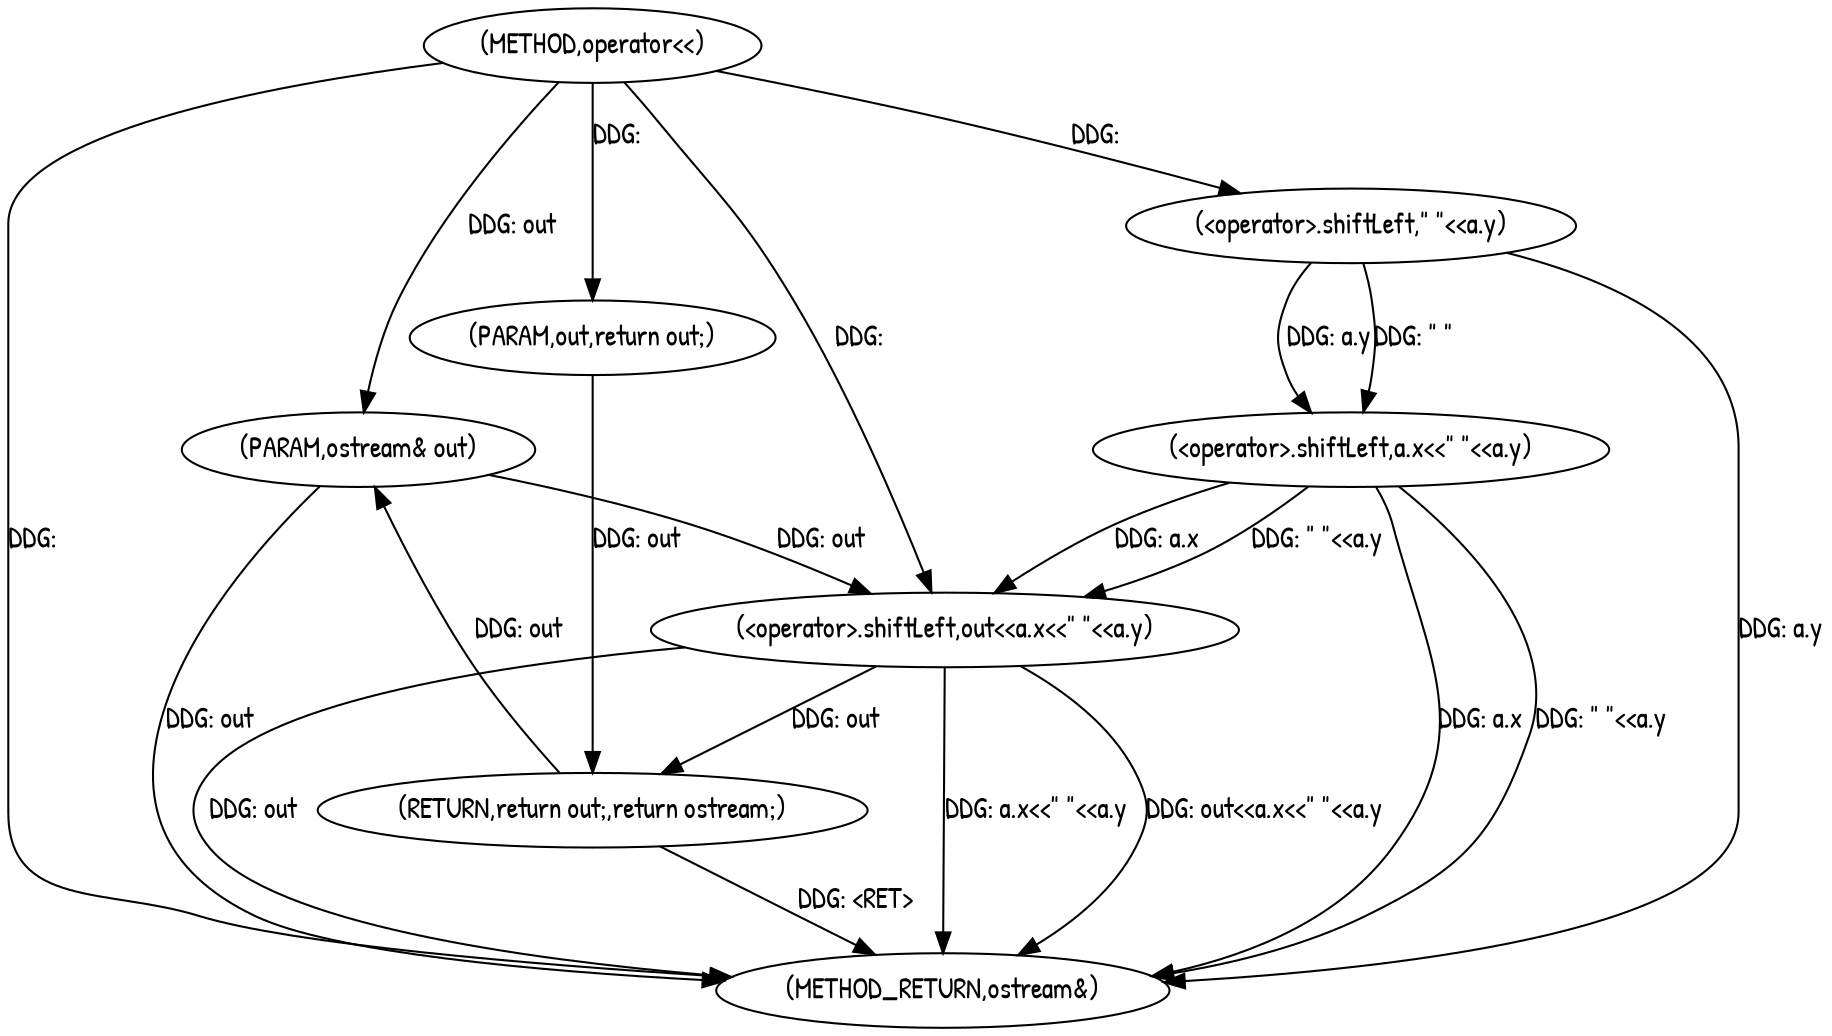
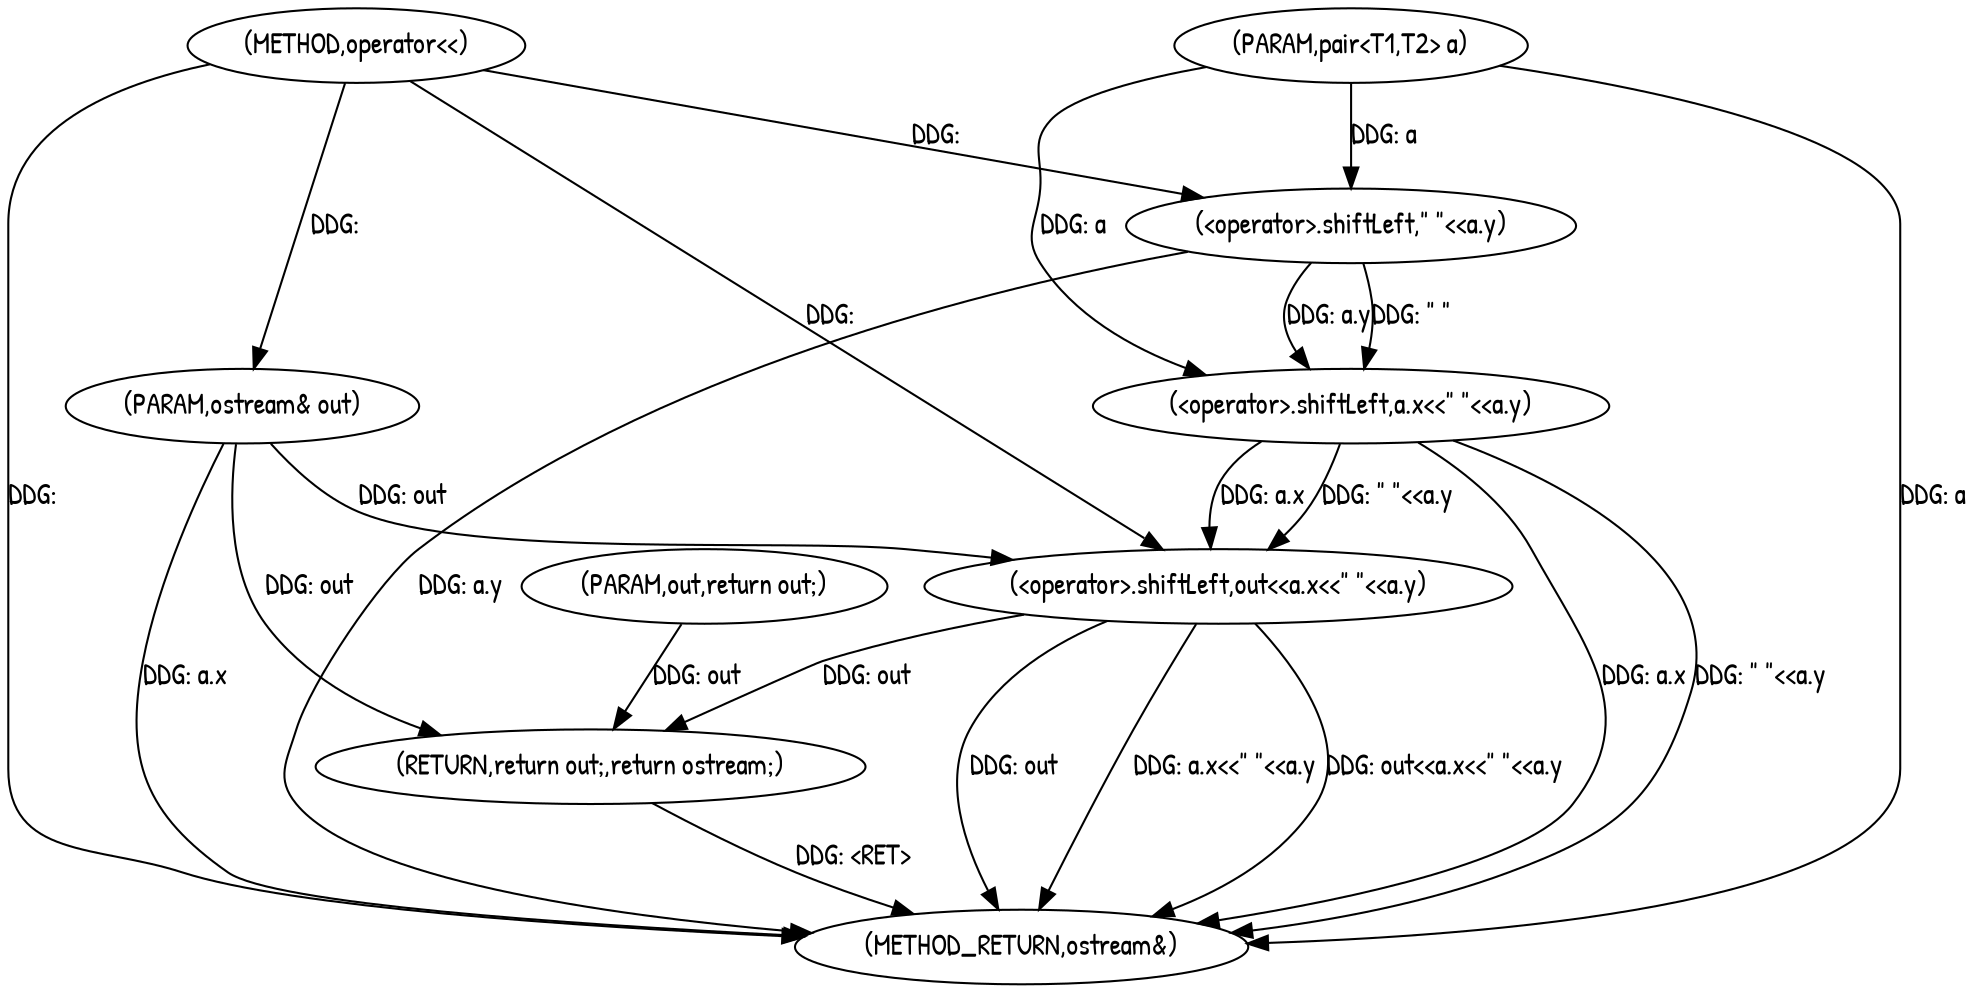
none -> (1351, 46)
(593, 181) -> none
(513, 226) -> (339, 226)
(461, 647) -> (267, 625)
(210, 720) -> (185, 677)
